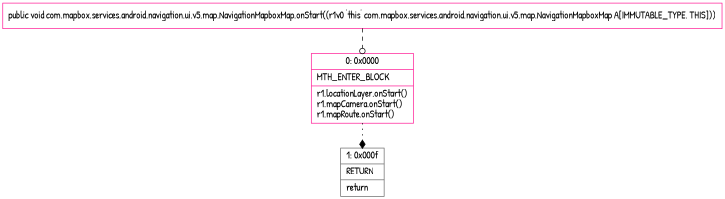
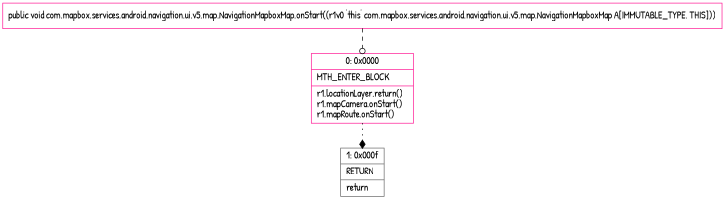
(362, 94) -> (360, 94)
